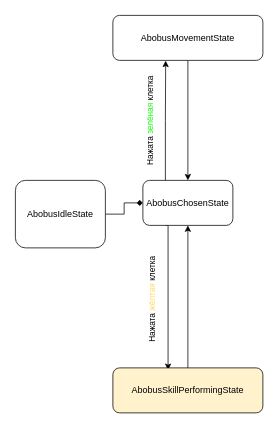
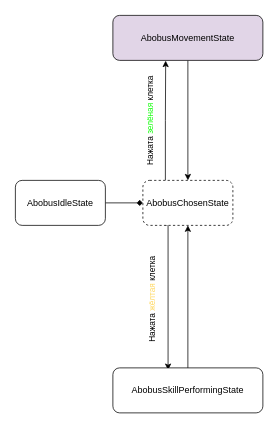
(188, 38) -> (188, 38)
(188, 203) -> (188, 203)
(60, 214) -> (60, 203)
(188, 390) -> (188, 390)
